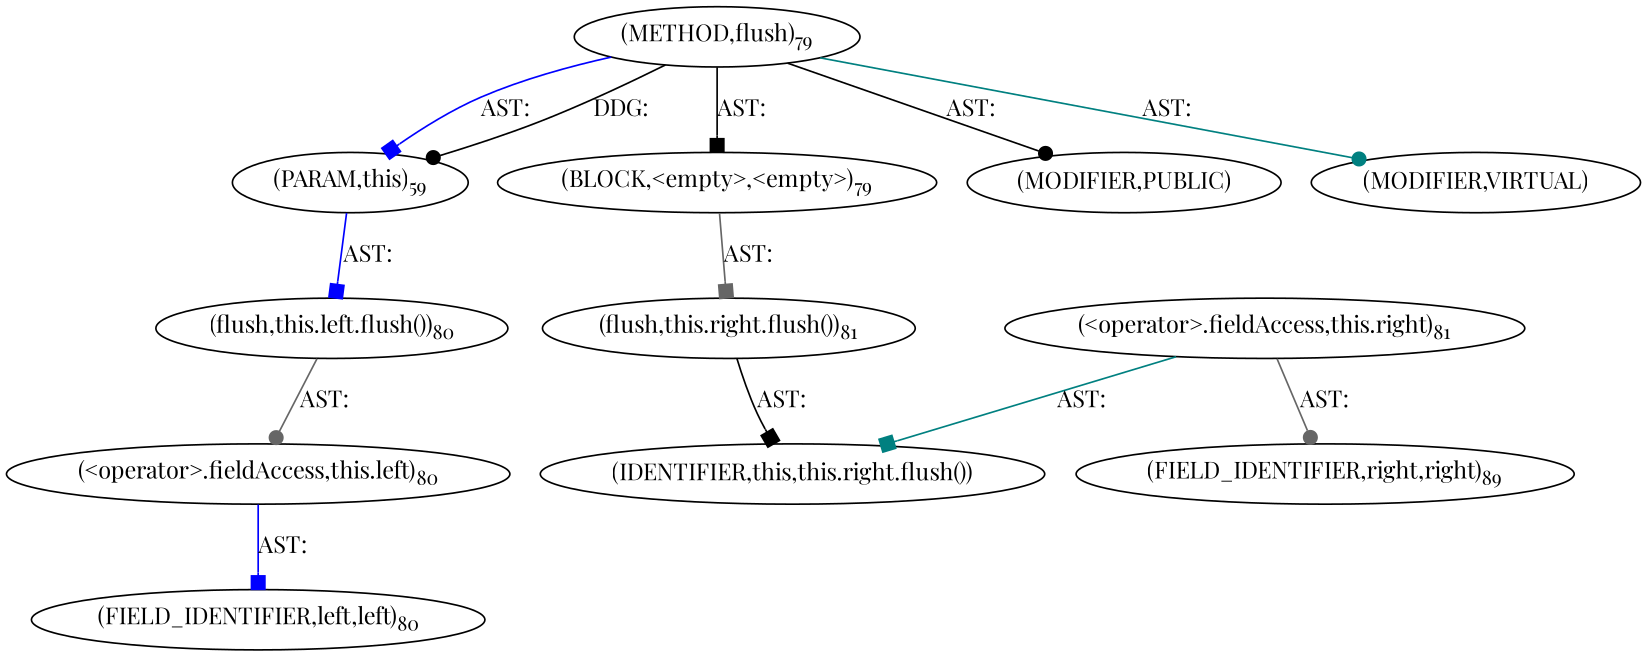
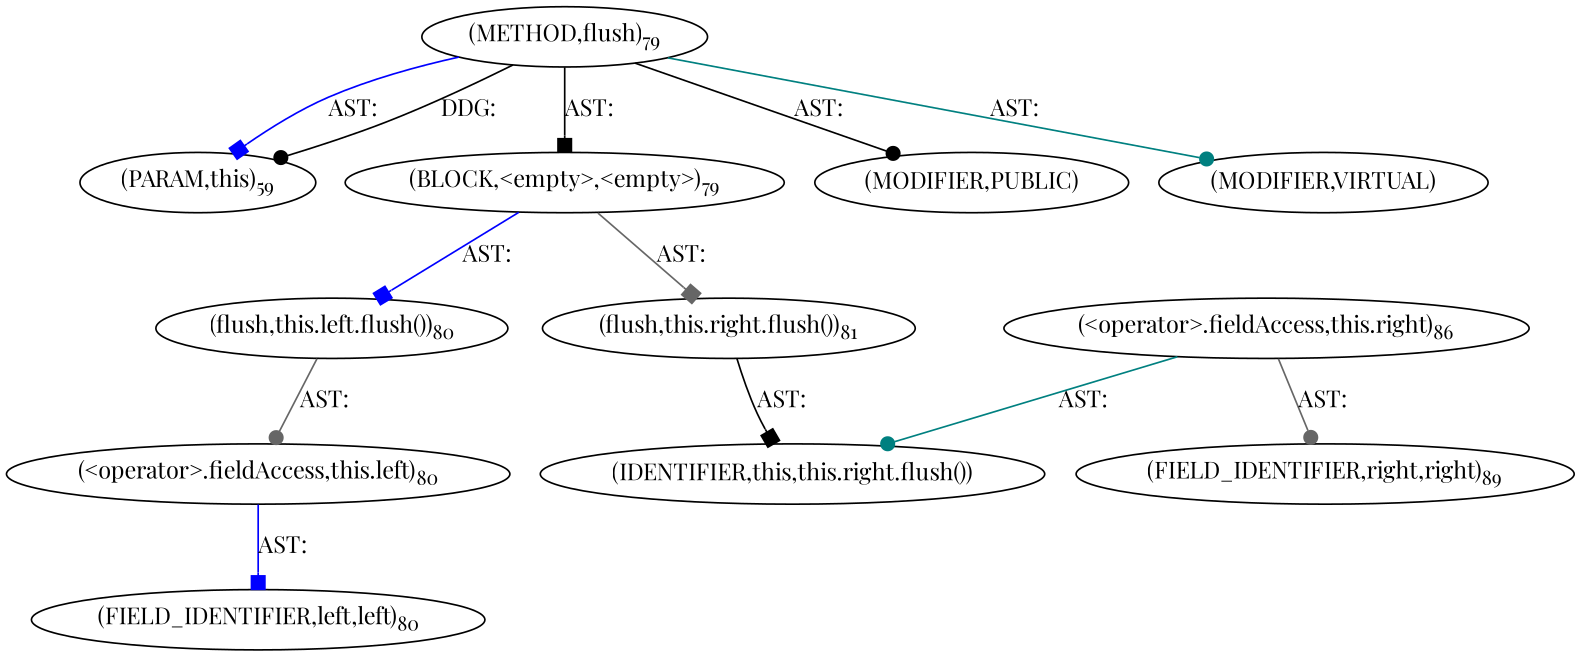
(342, 247) -> (455, 251)
(1442, 326) -> (1444, 326)
(1037, 399) -> (1036, 399)
